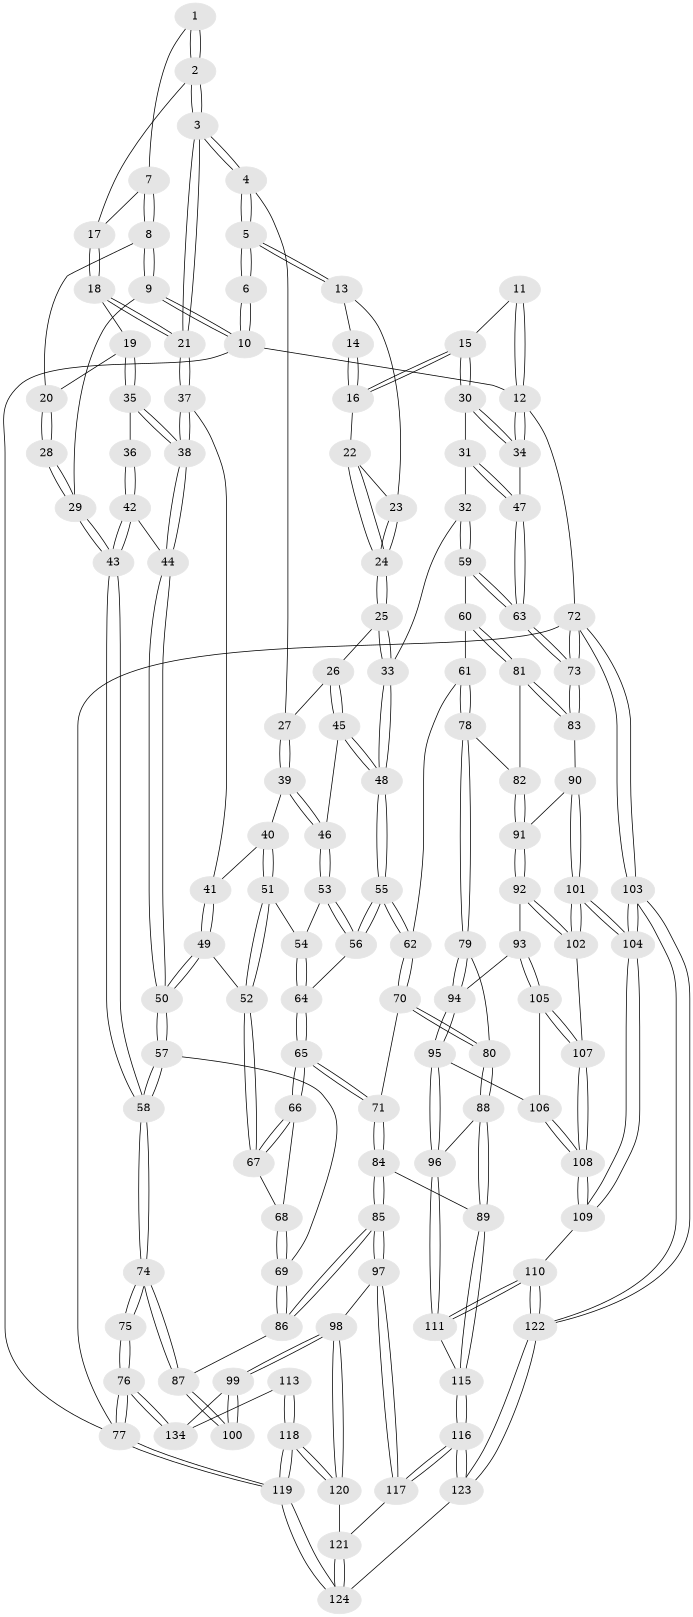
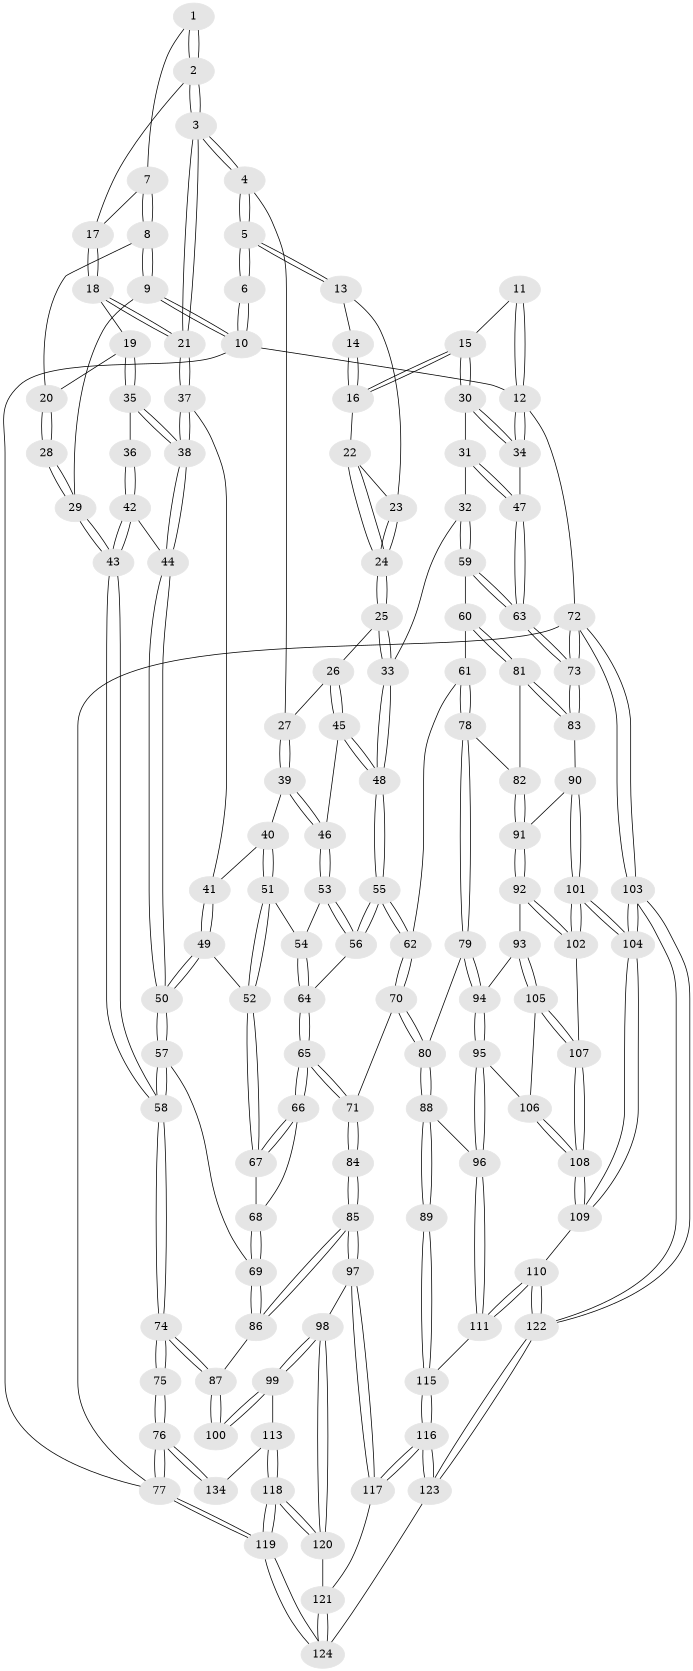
(426, 1188) -> none
(199, 1414) -> (273, 1409)
